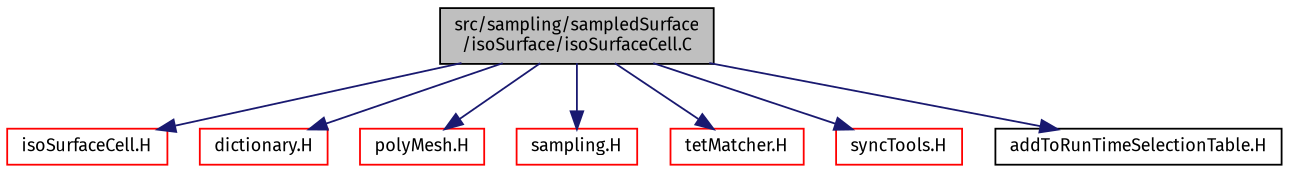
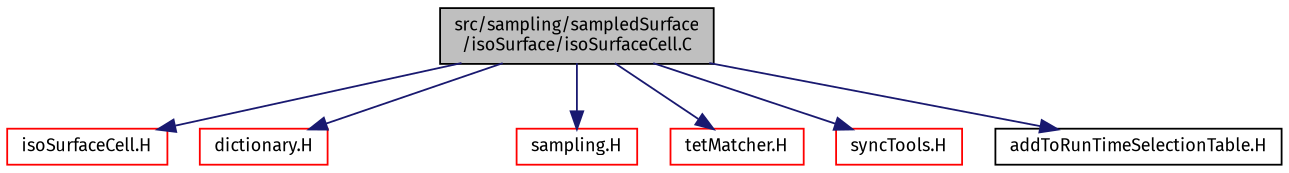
(422, 147) -> none
